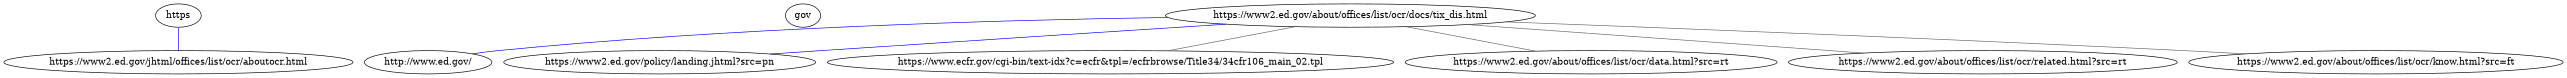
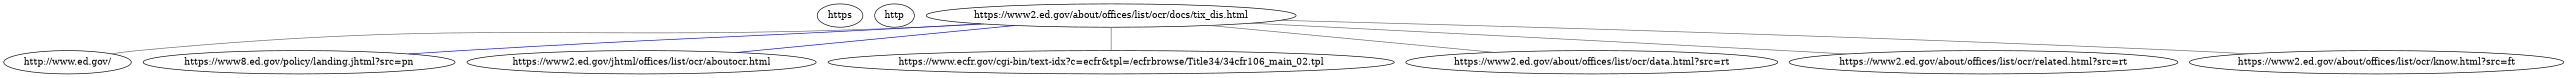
(803, 16) -> (894, 16)
(820, 28) -> (547, 33)
(178, 39) -> (876, 39)
(660, 62) -> (299, 62)
